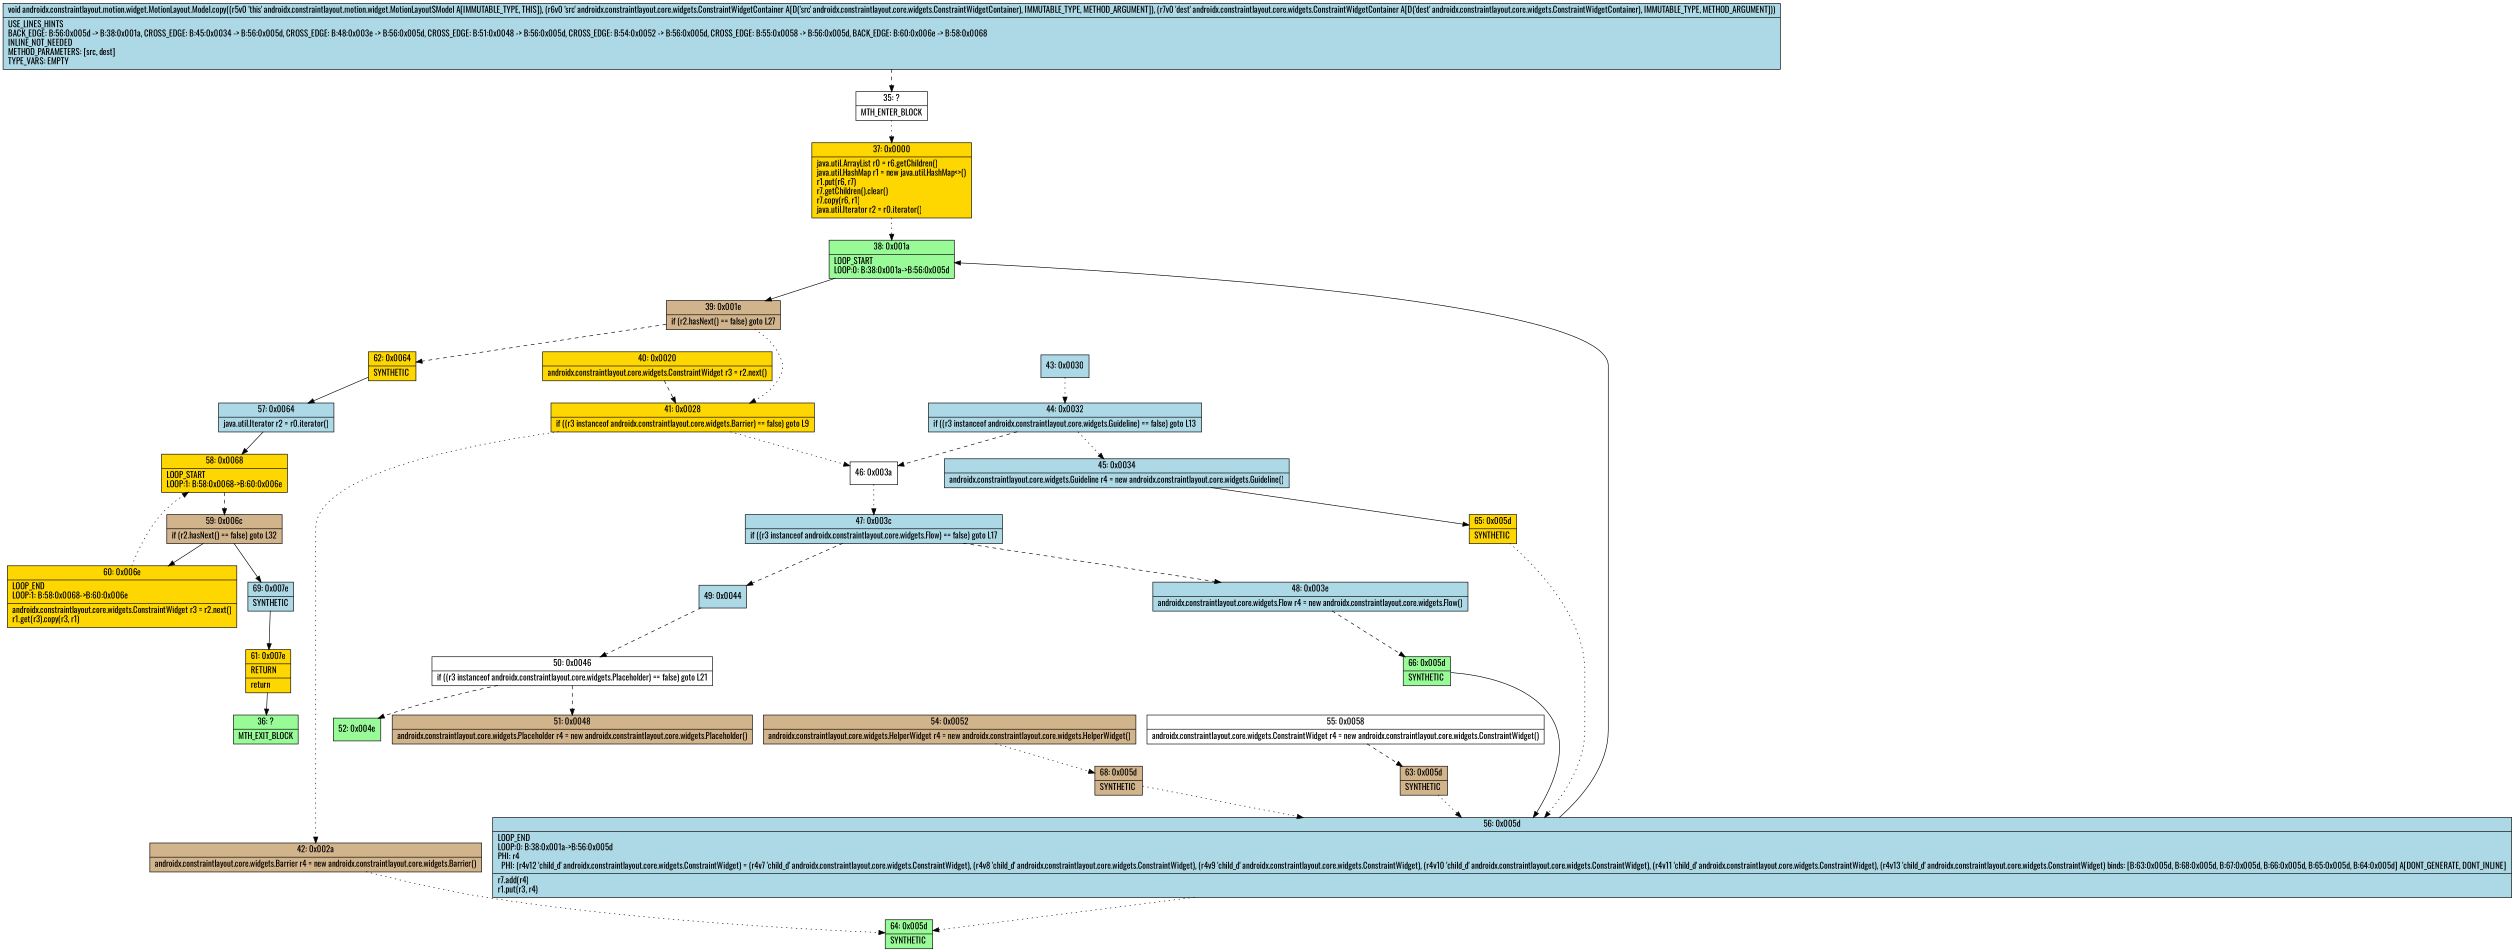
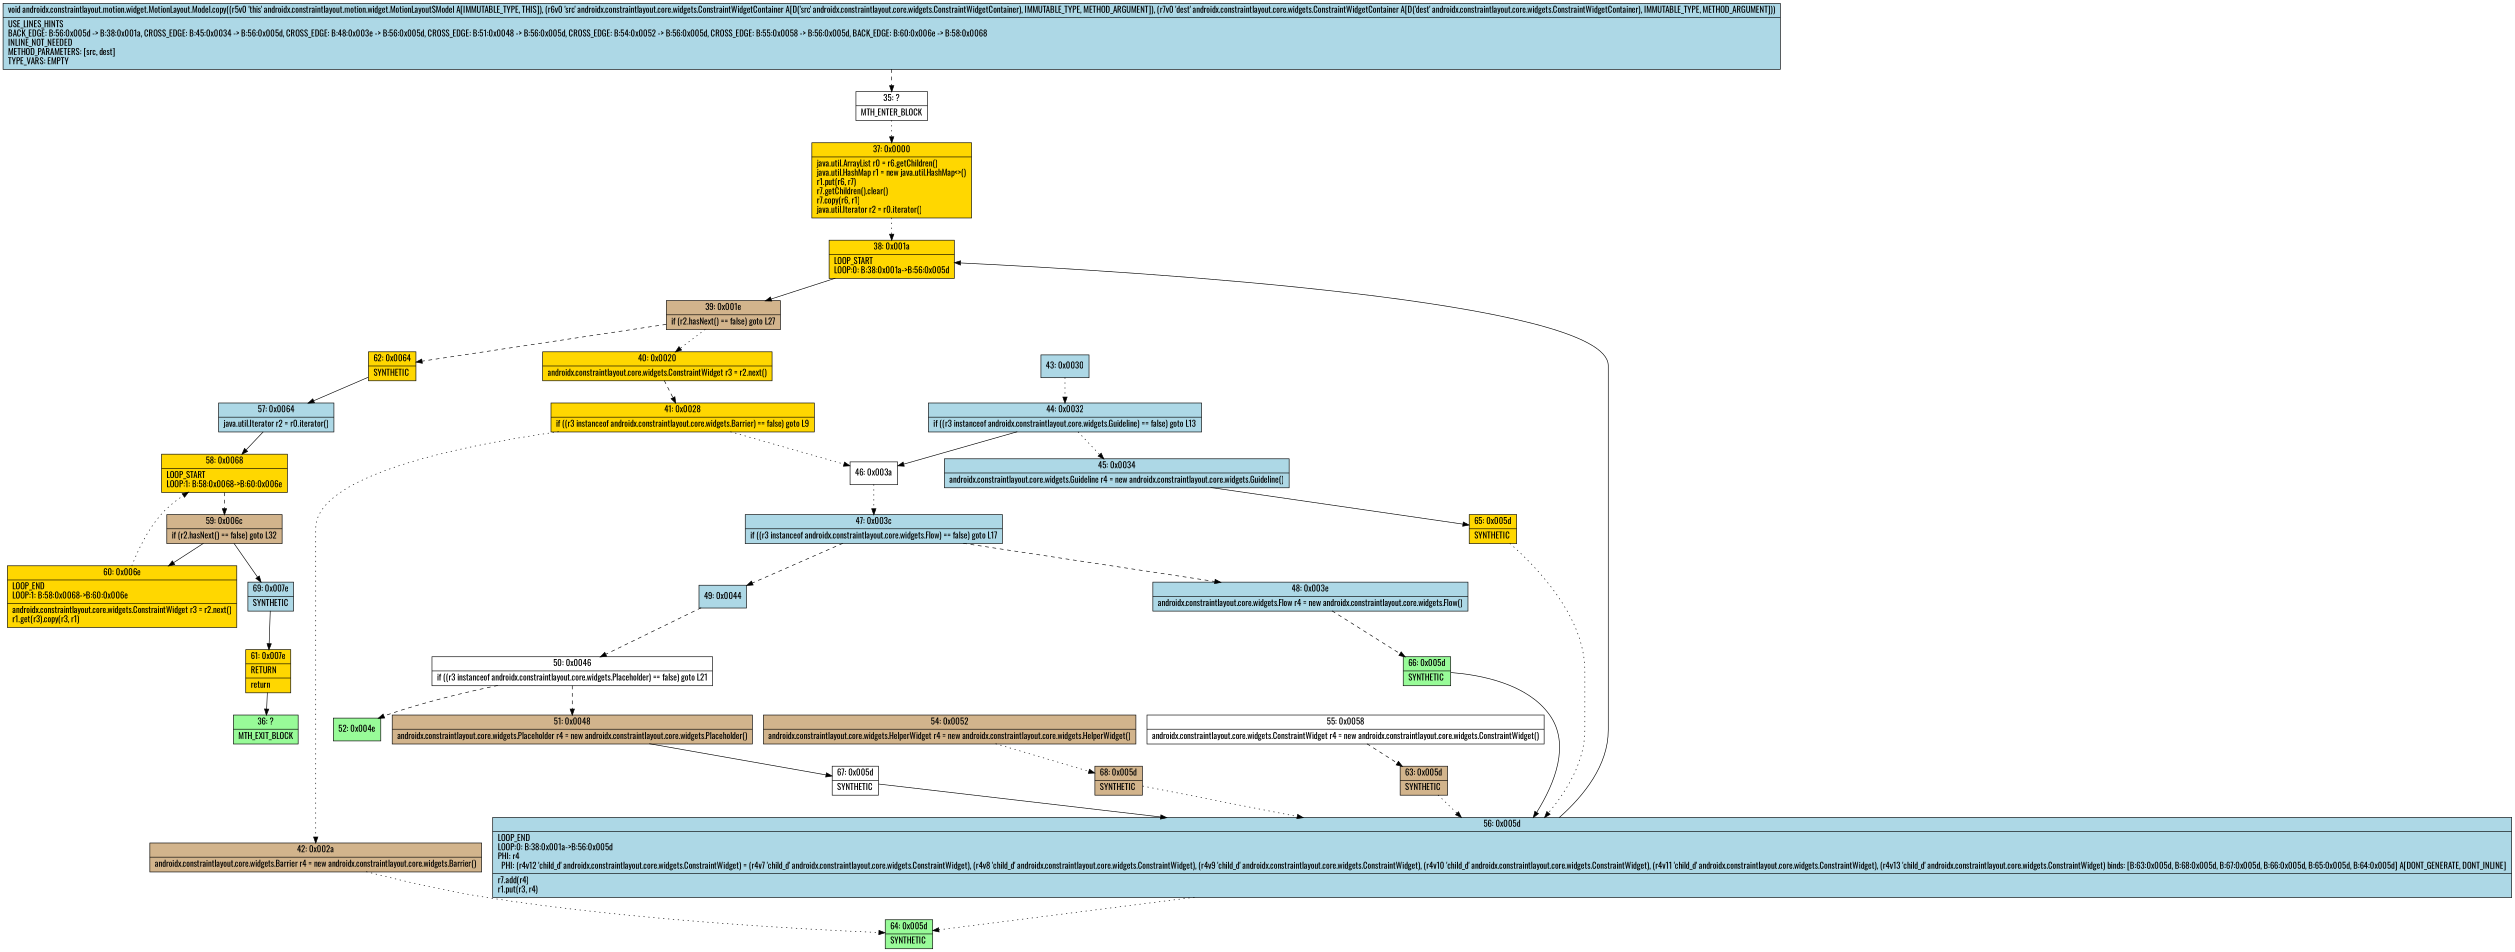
(892, 259) -> (892, 259)
(782, 365) -> (693, 339)
(960, 448) -> (960, 448)
none -> (855, 781)
